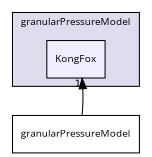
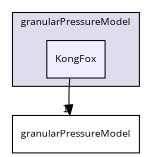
(83, 102) -> (69, 93)
